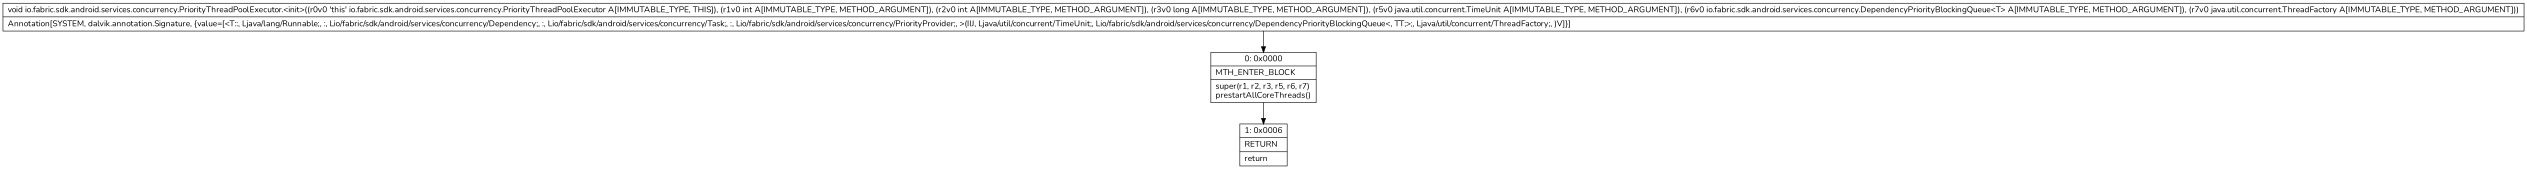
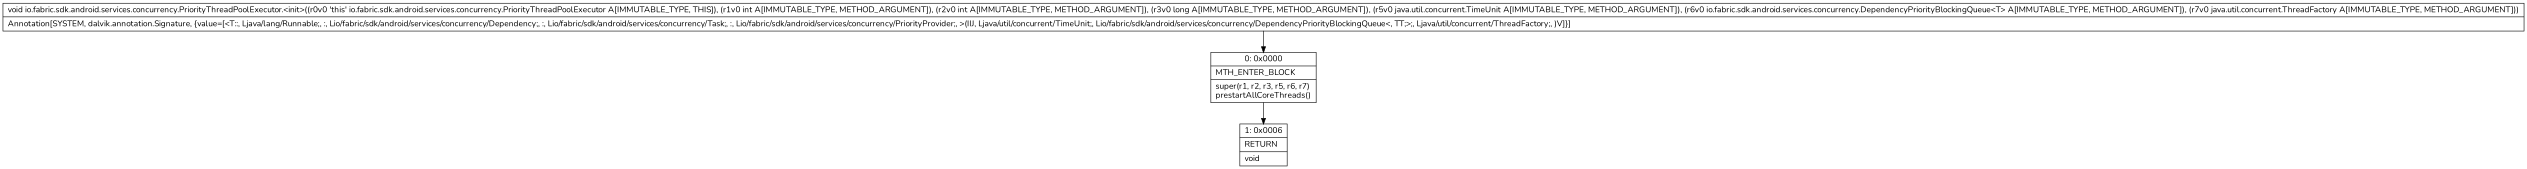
(1256, 159) -> (1252, 159)
